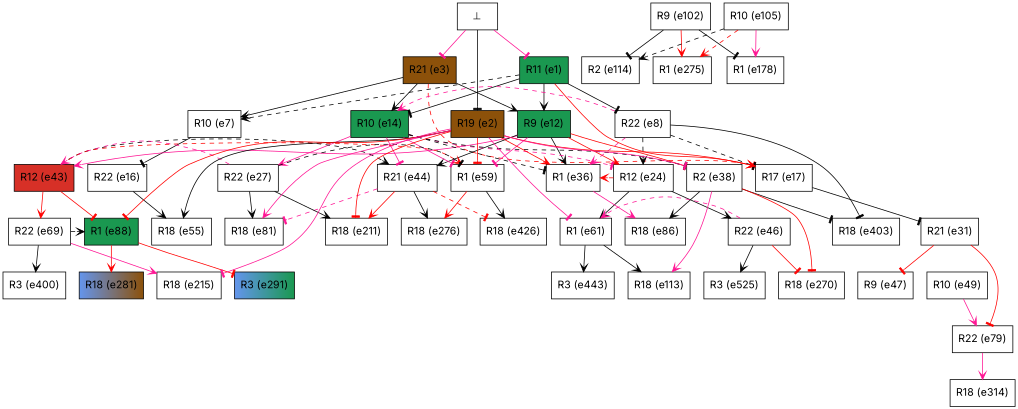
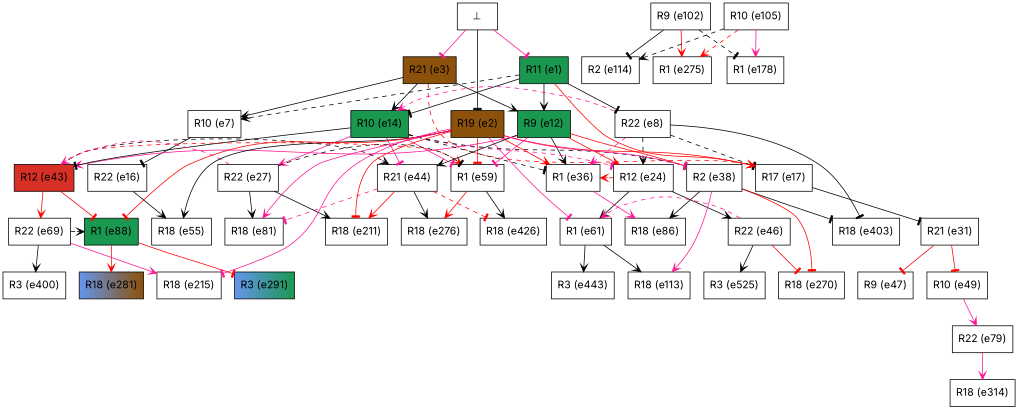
(715, 41) -> (715, 41)
none -> (282, 136)
(997, 279) -> (953, 257)
